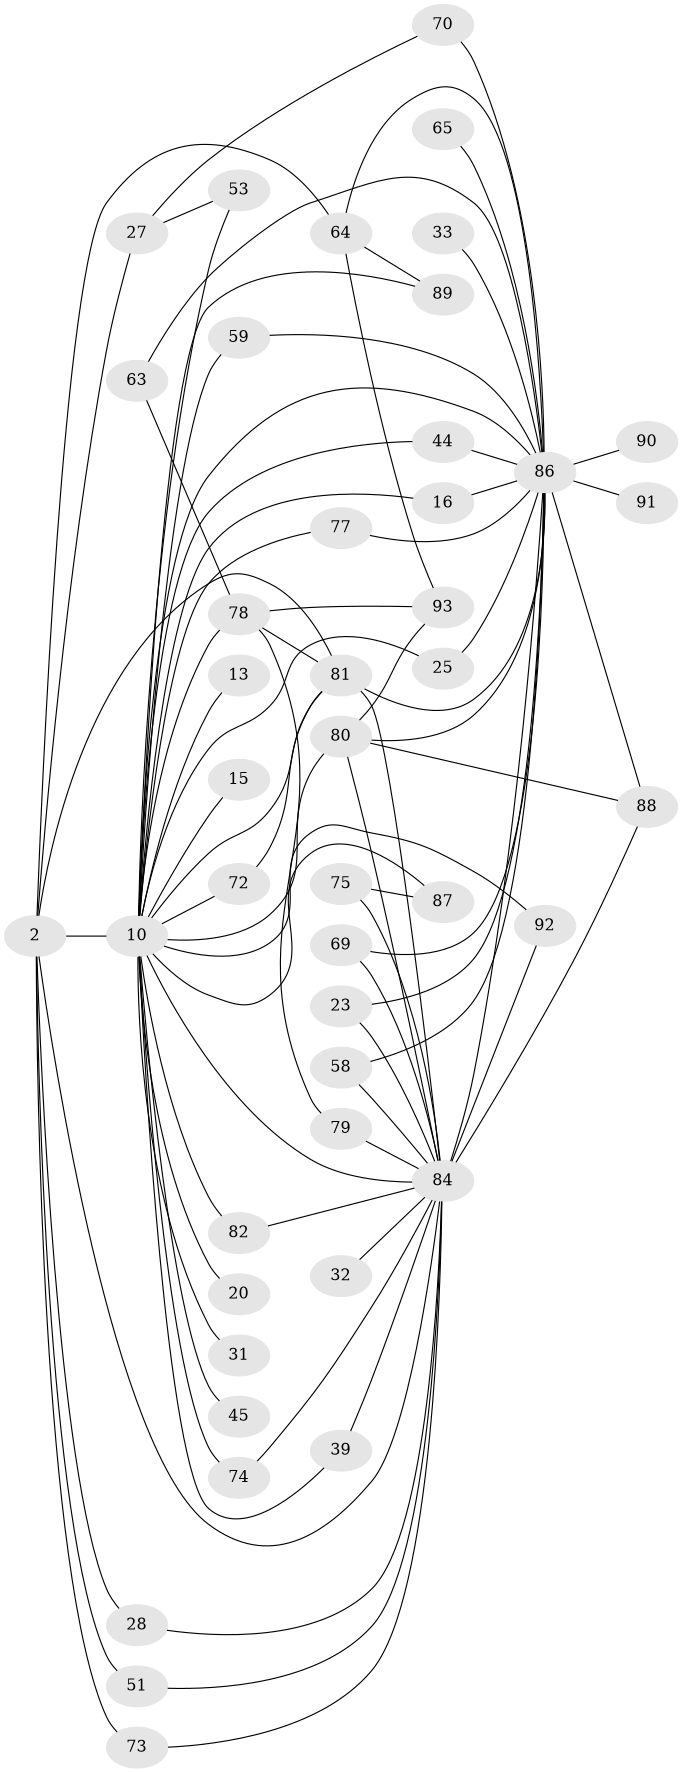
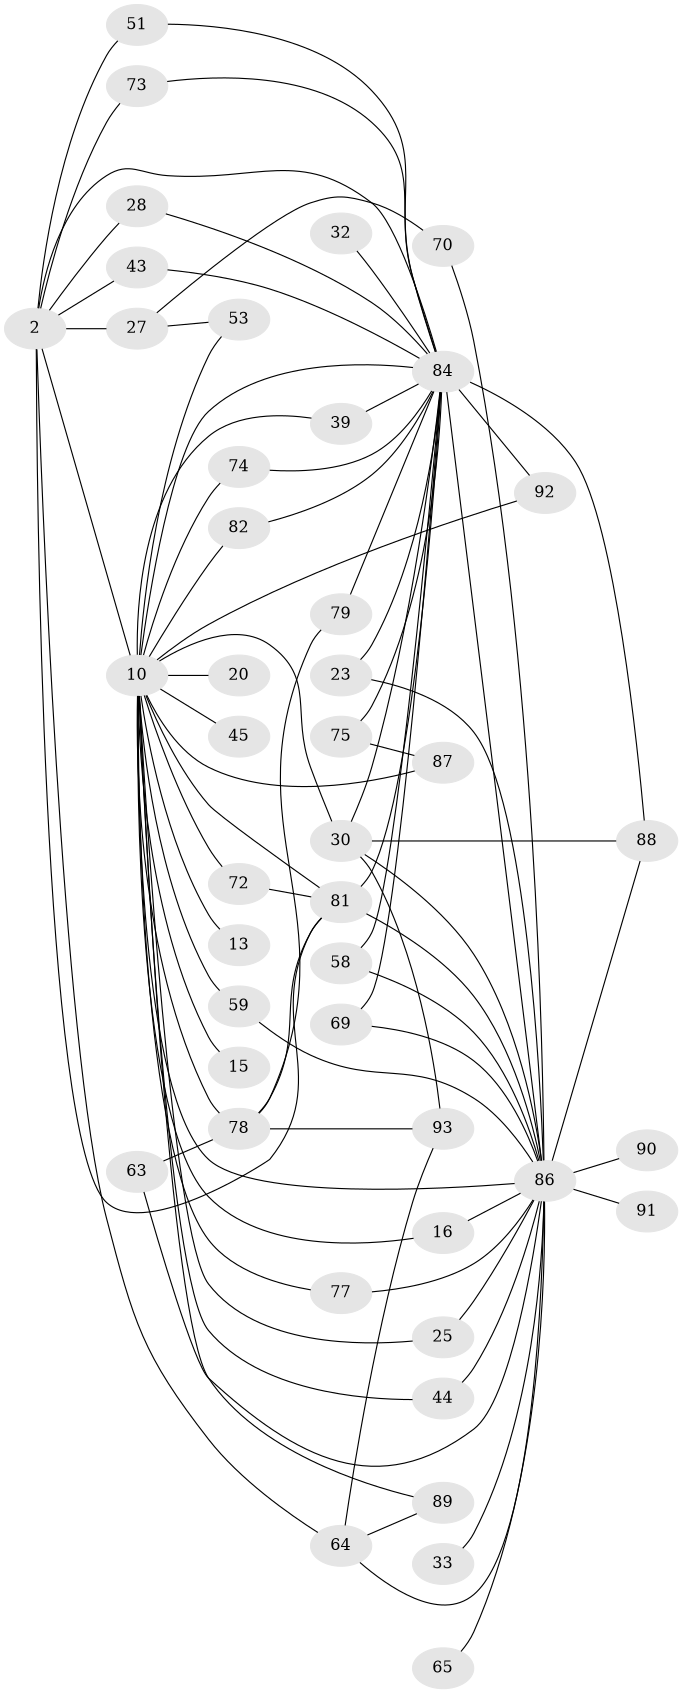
none -> (137, 267)
(341, 737) -> (341, 841)
(239, 1355) -> none
